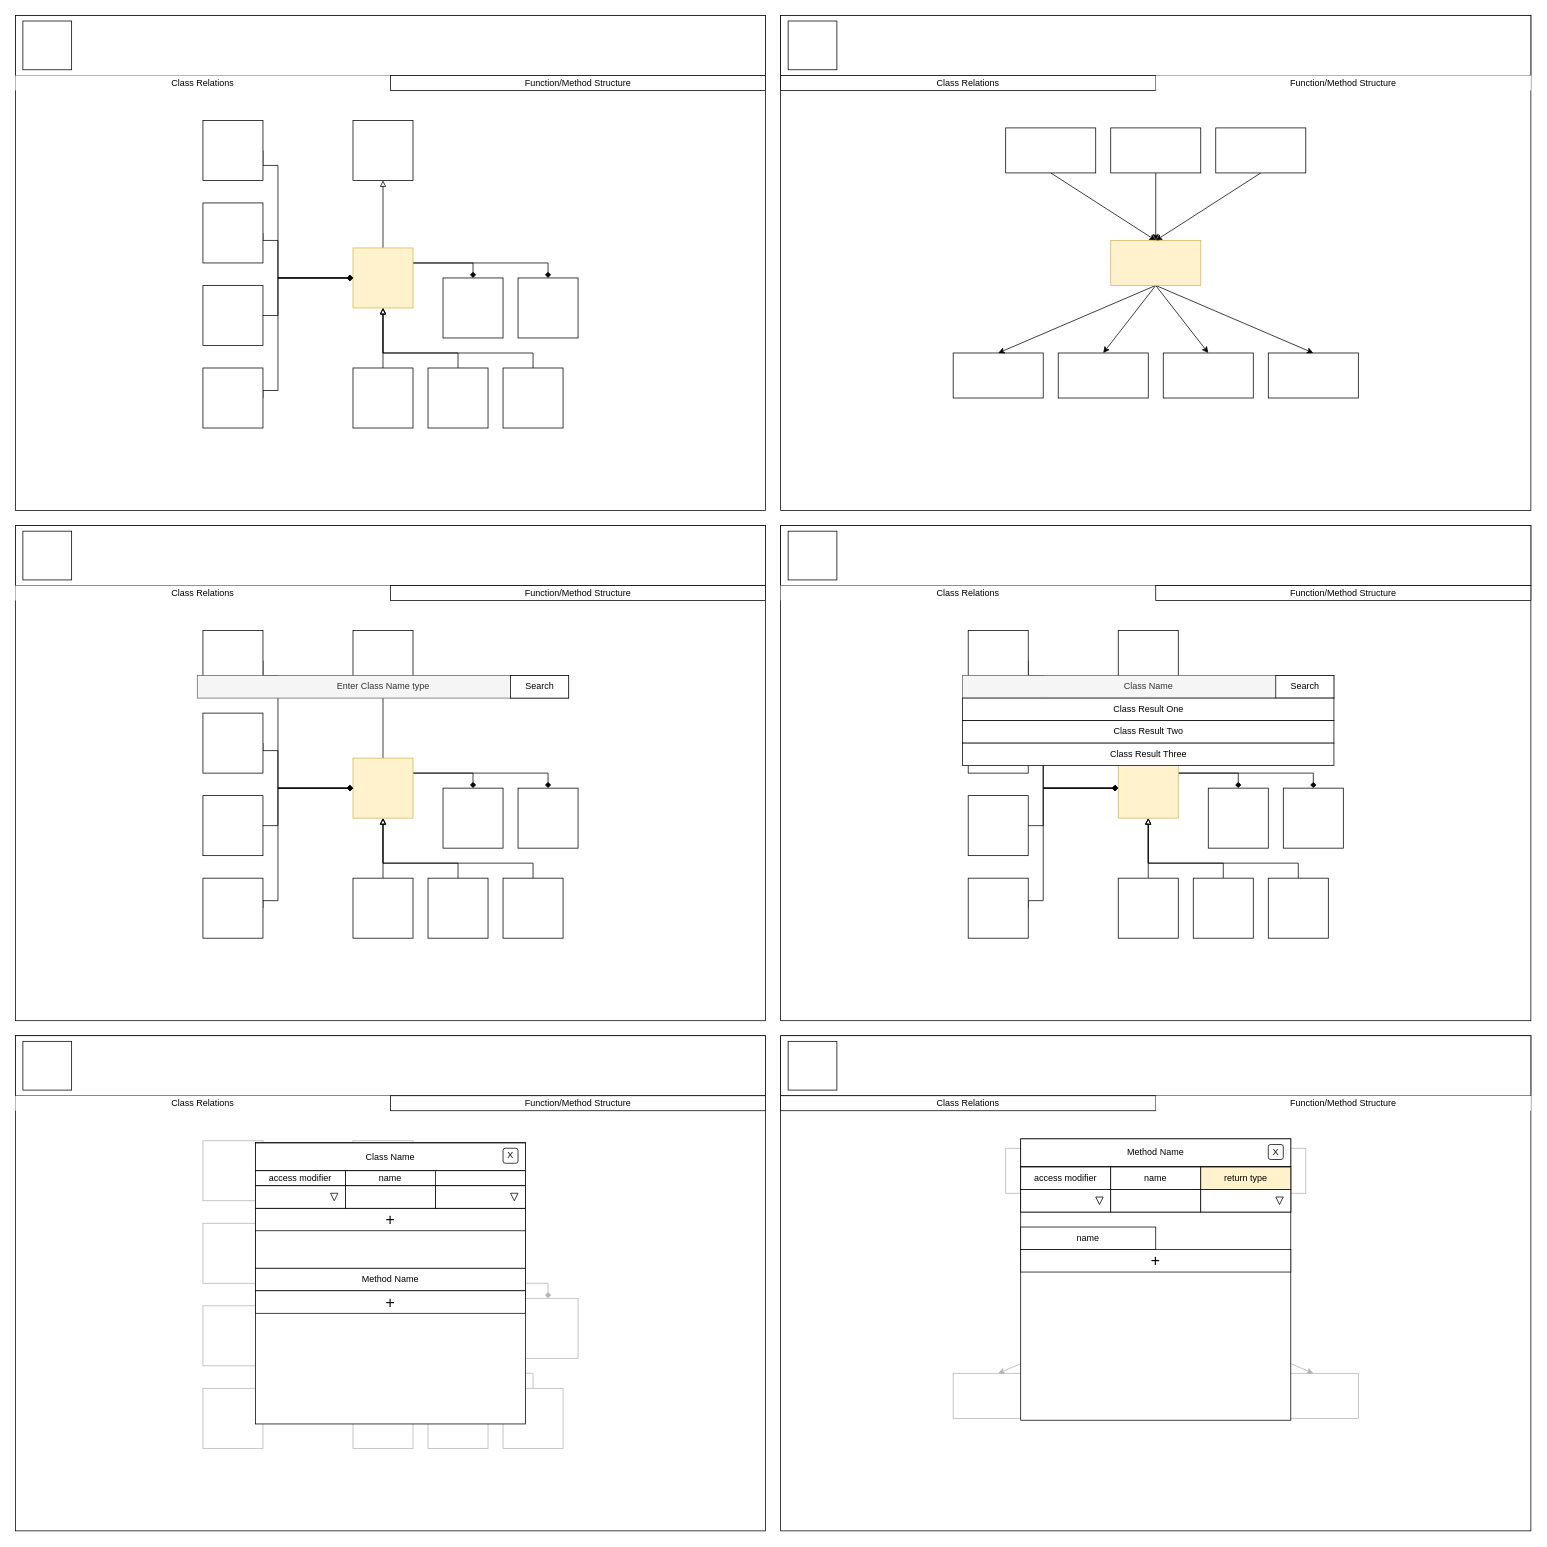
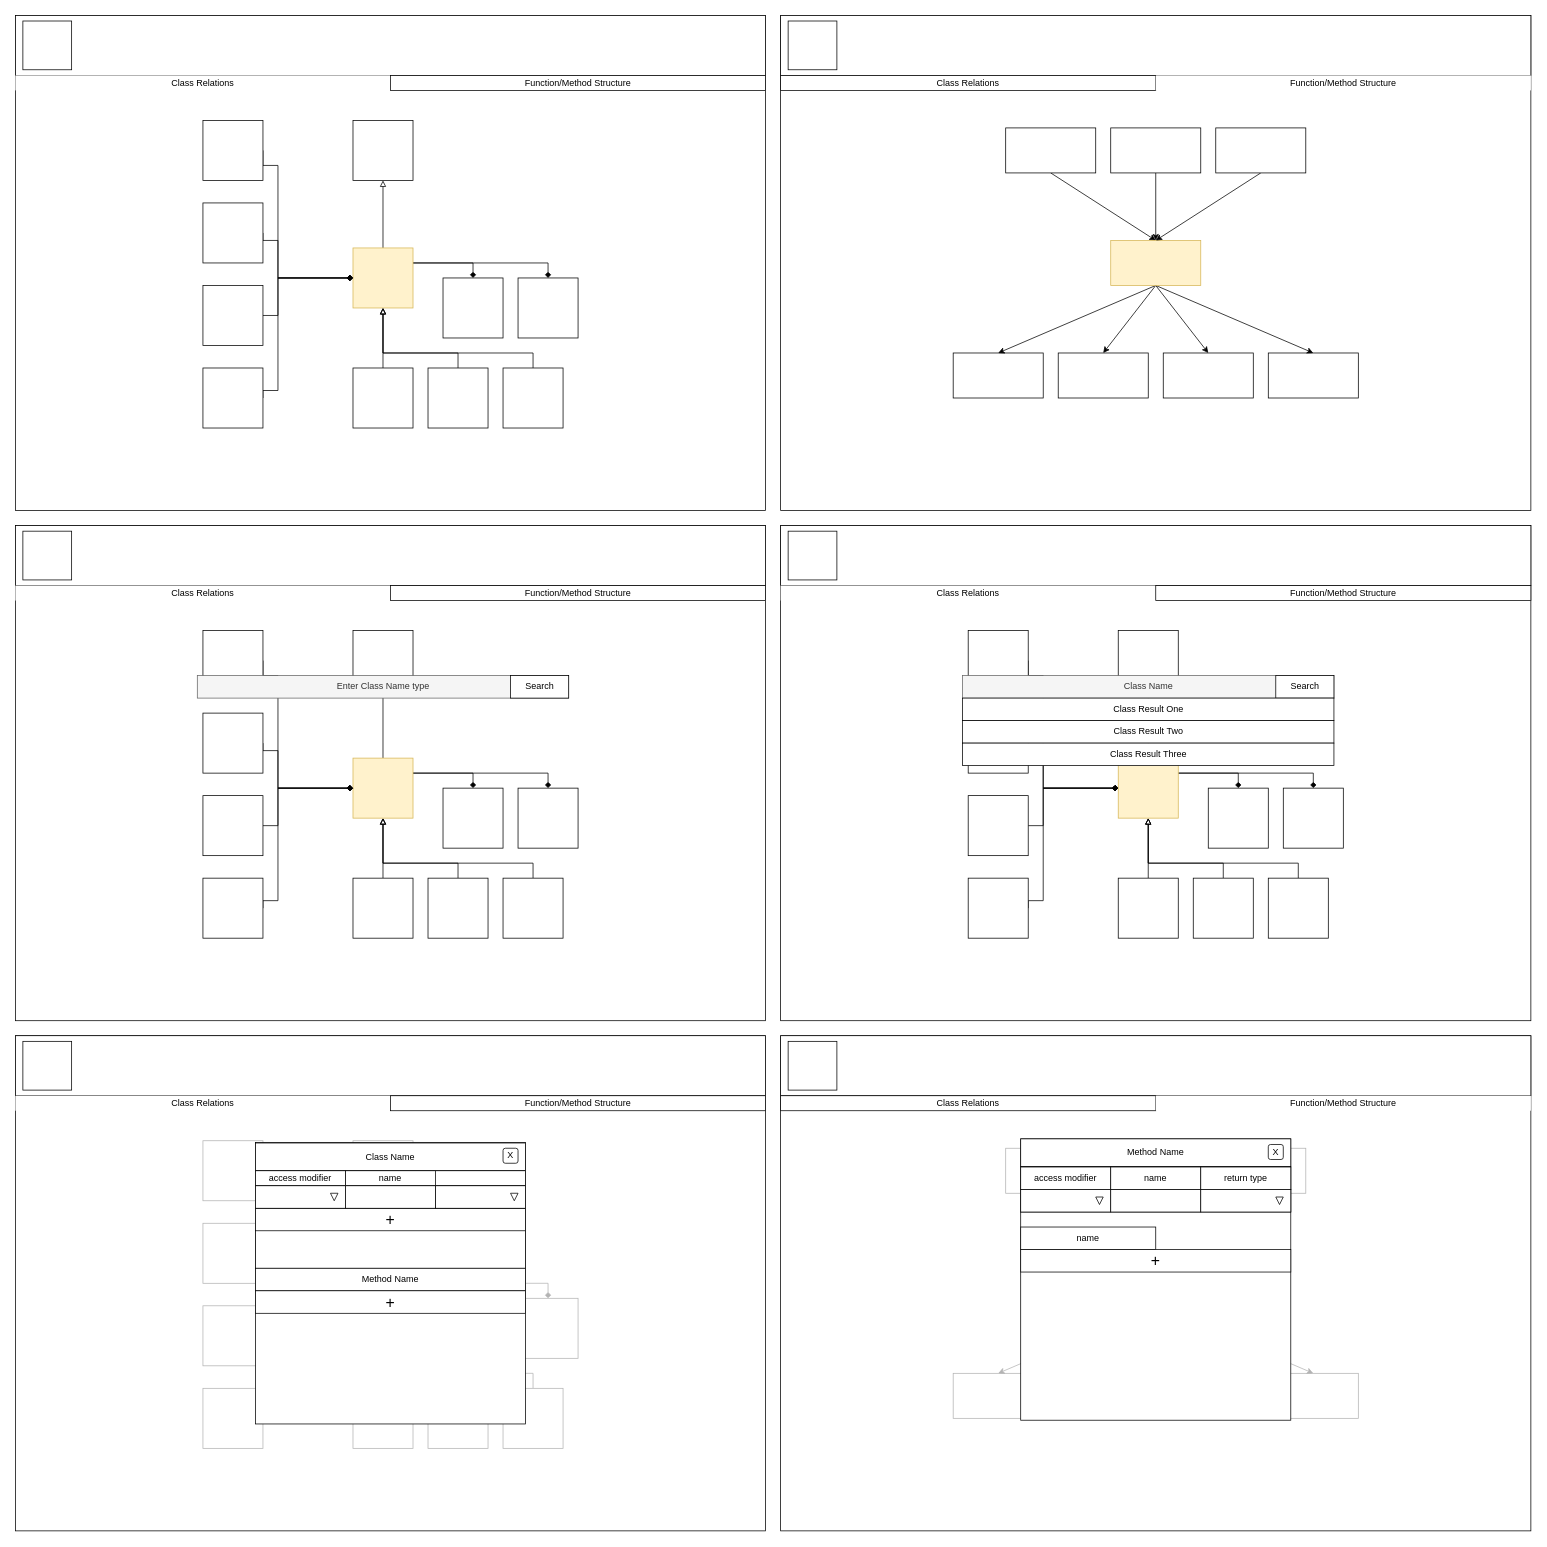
(1245, 1178) -> (1245, 1178)
